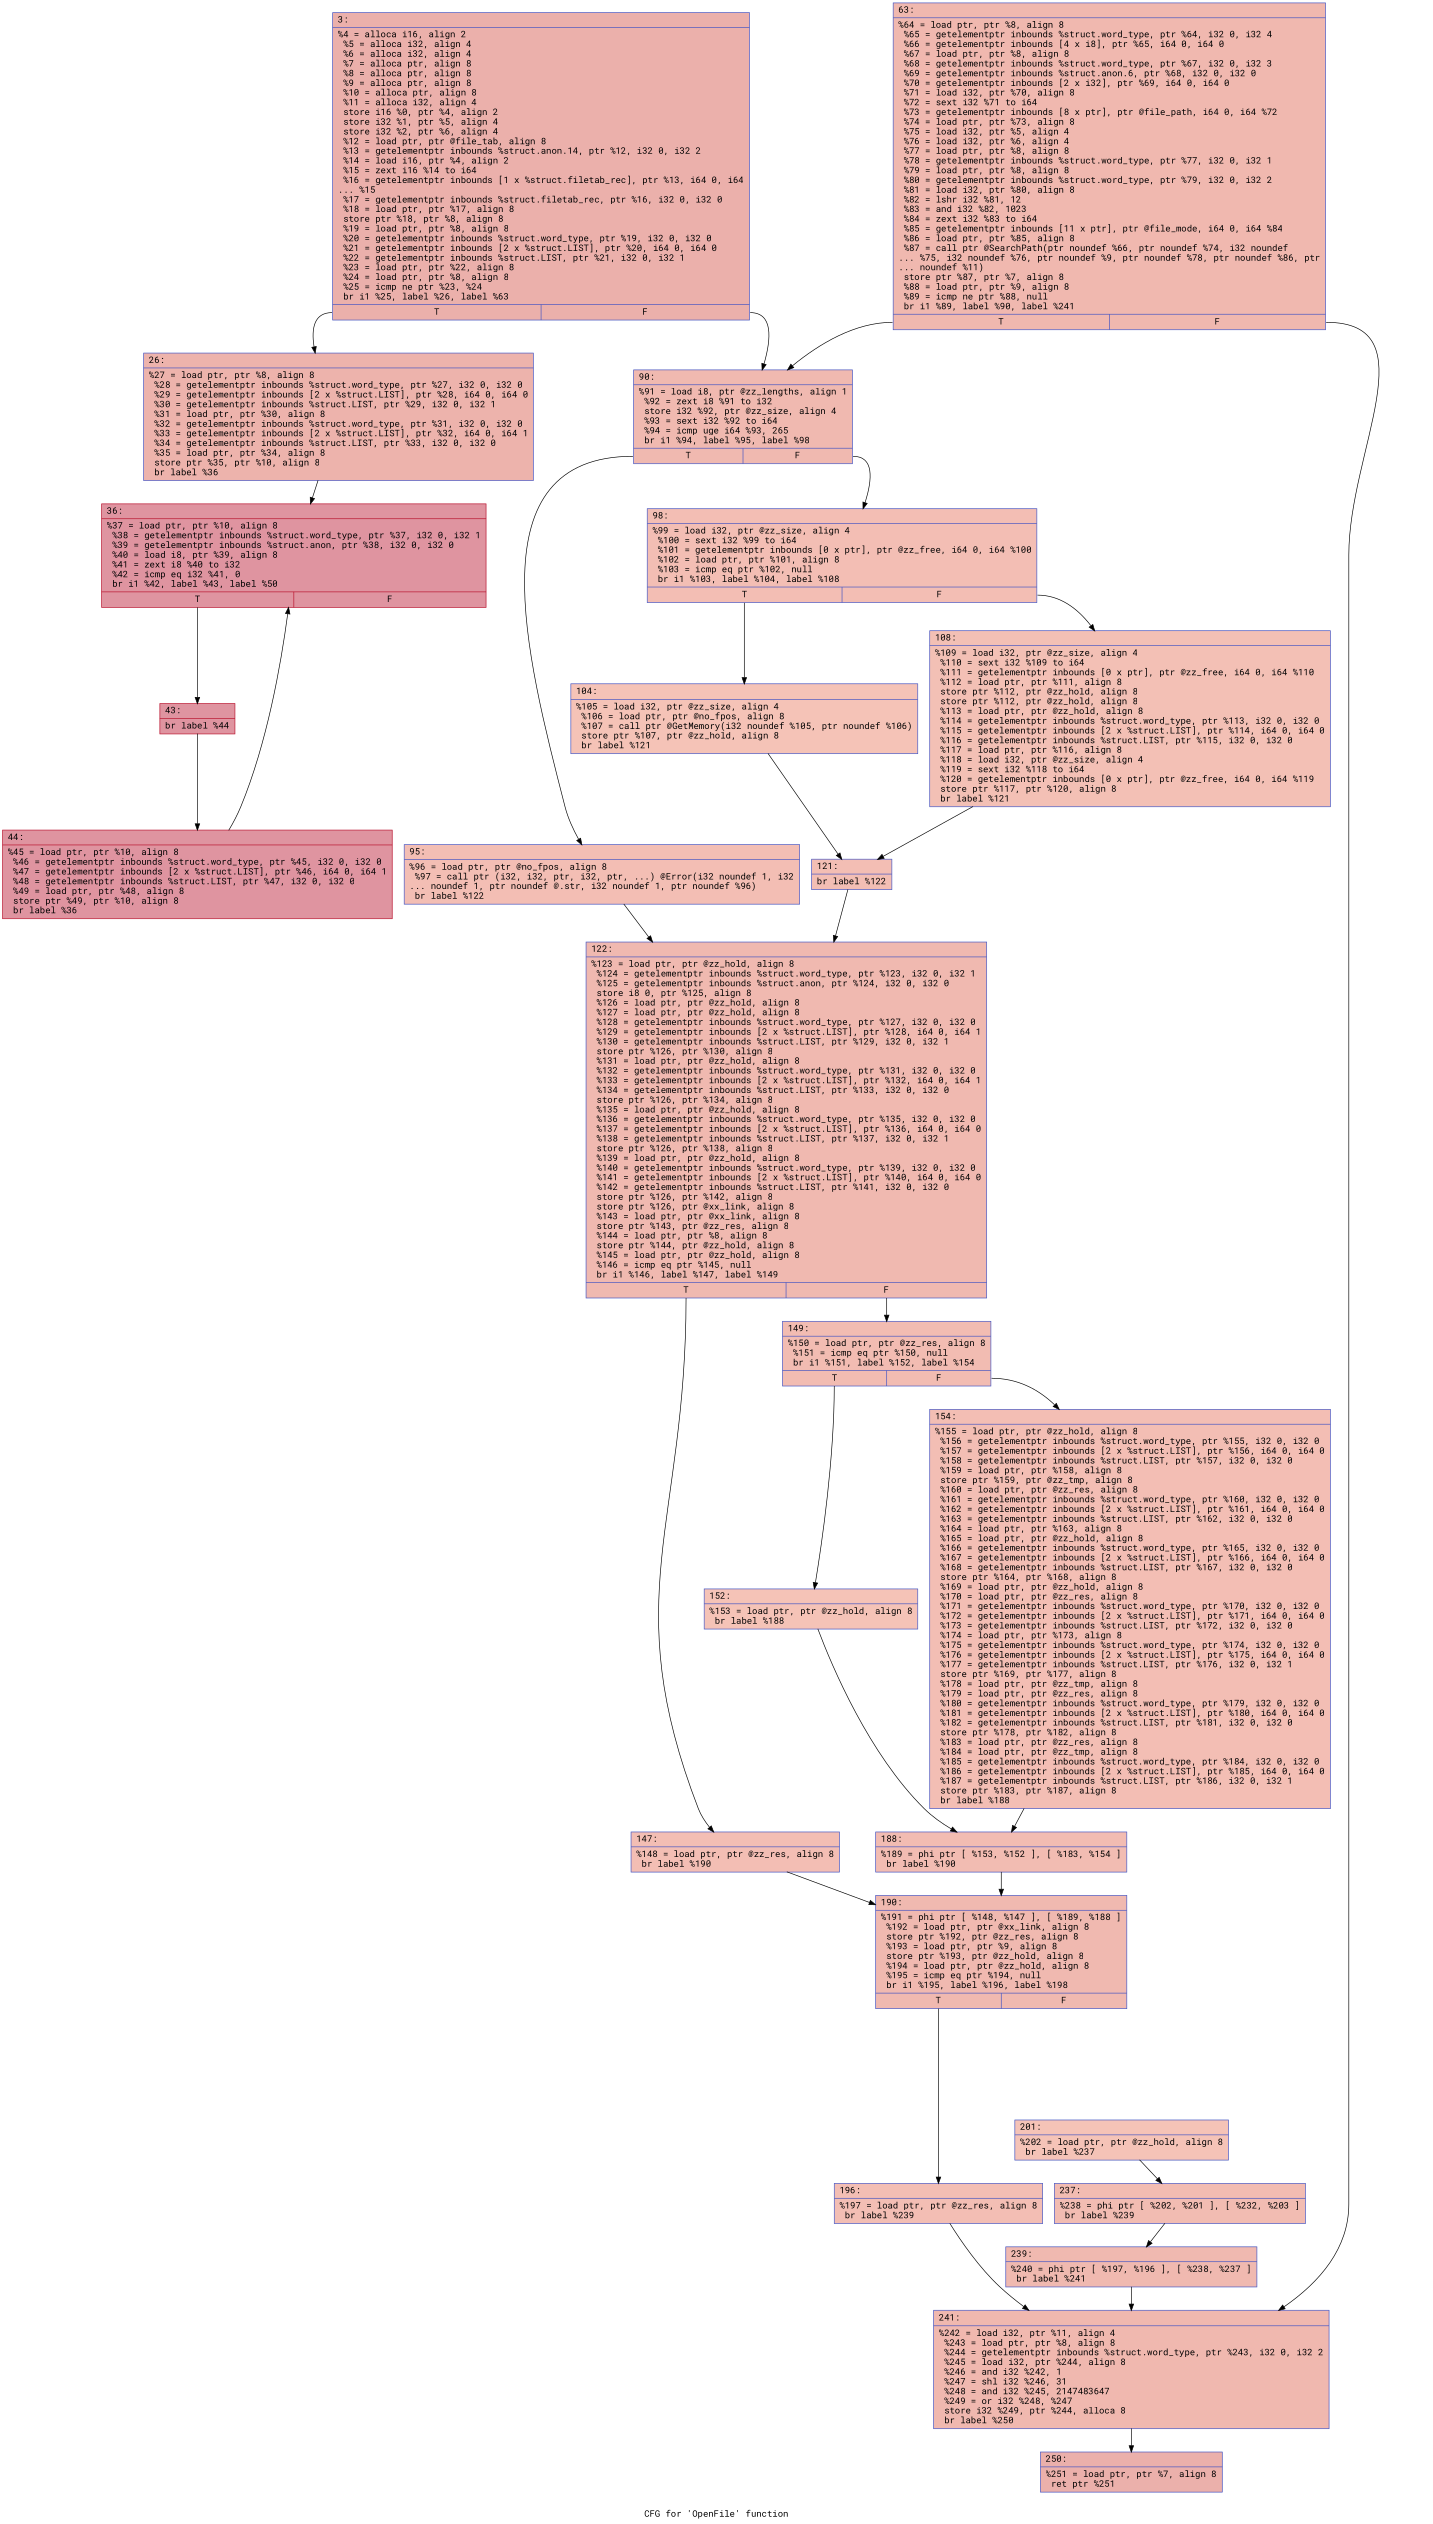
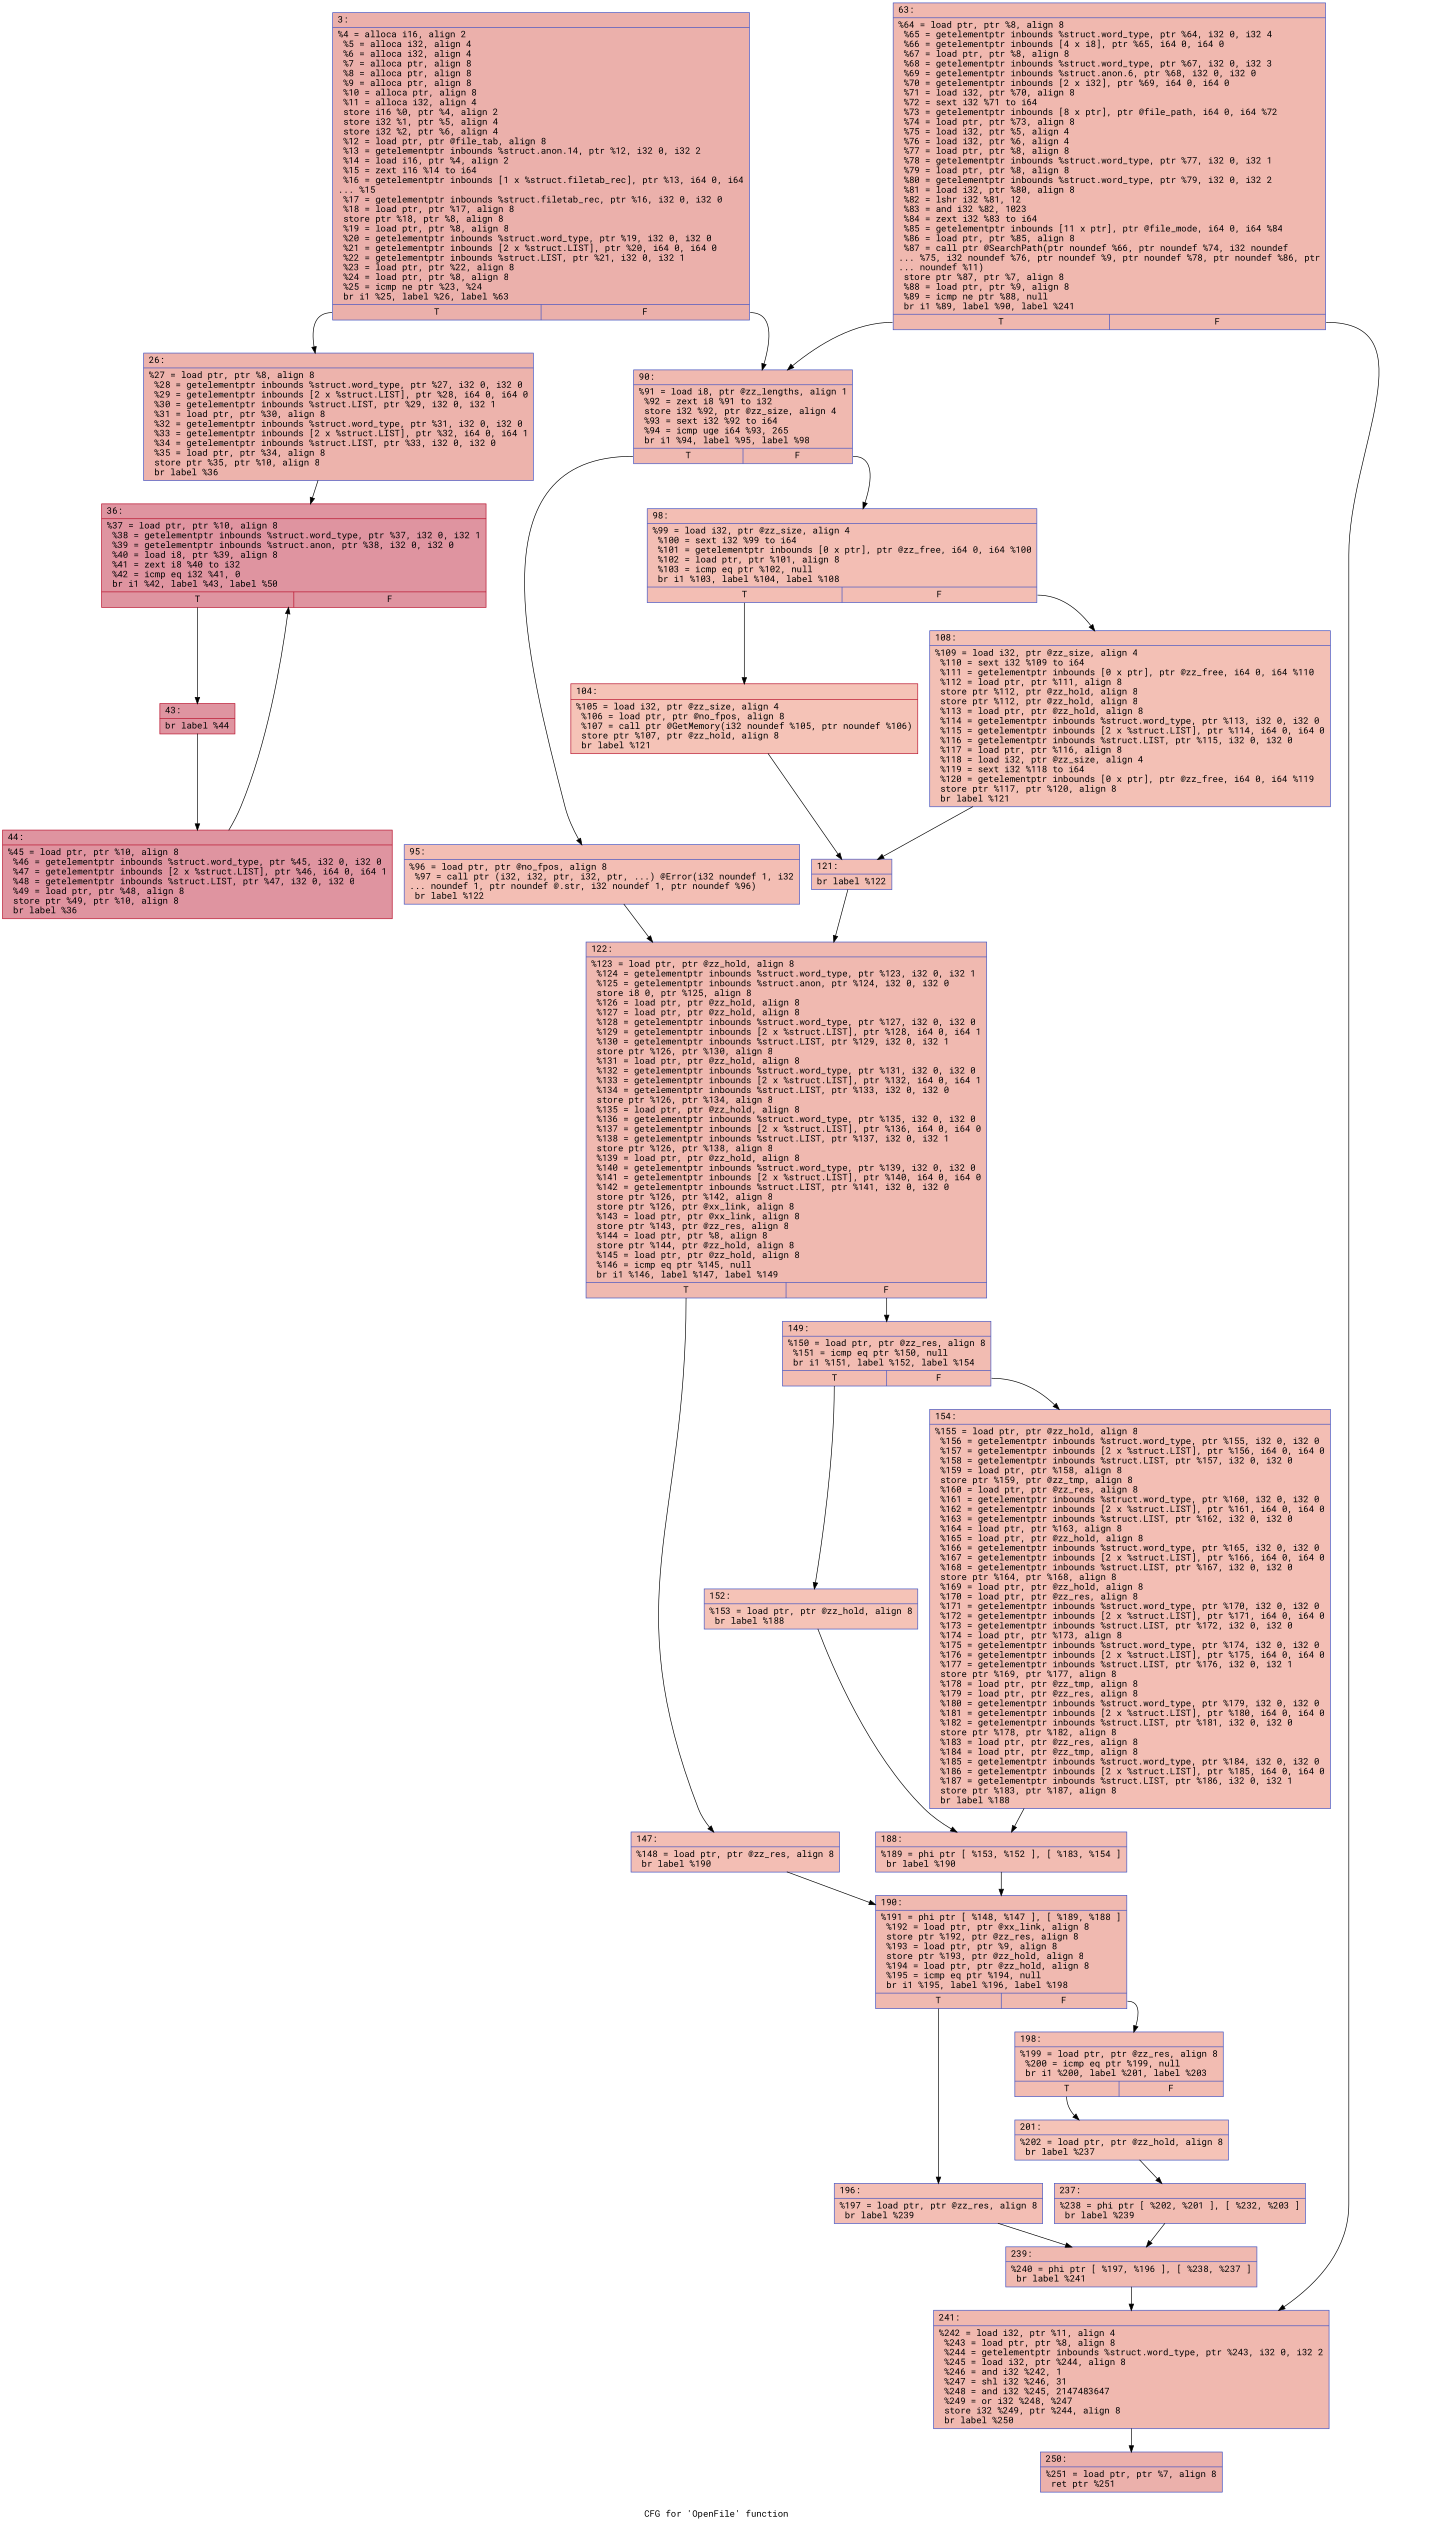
(744, 719) -> (744, 719)
none -> (1119, 2064)
(983, 2269) -> (1032, 2234)
(1032, 2411) -> (1030, 2411)
